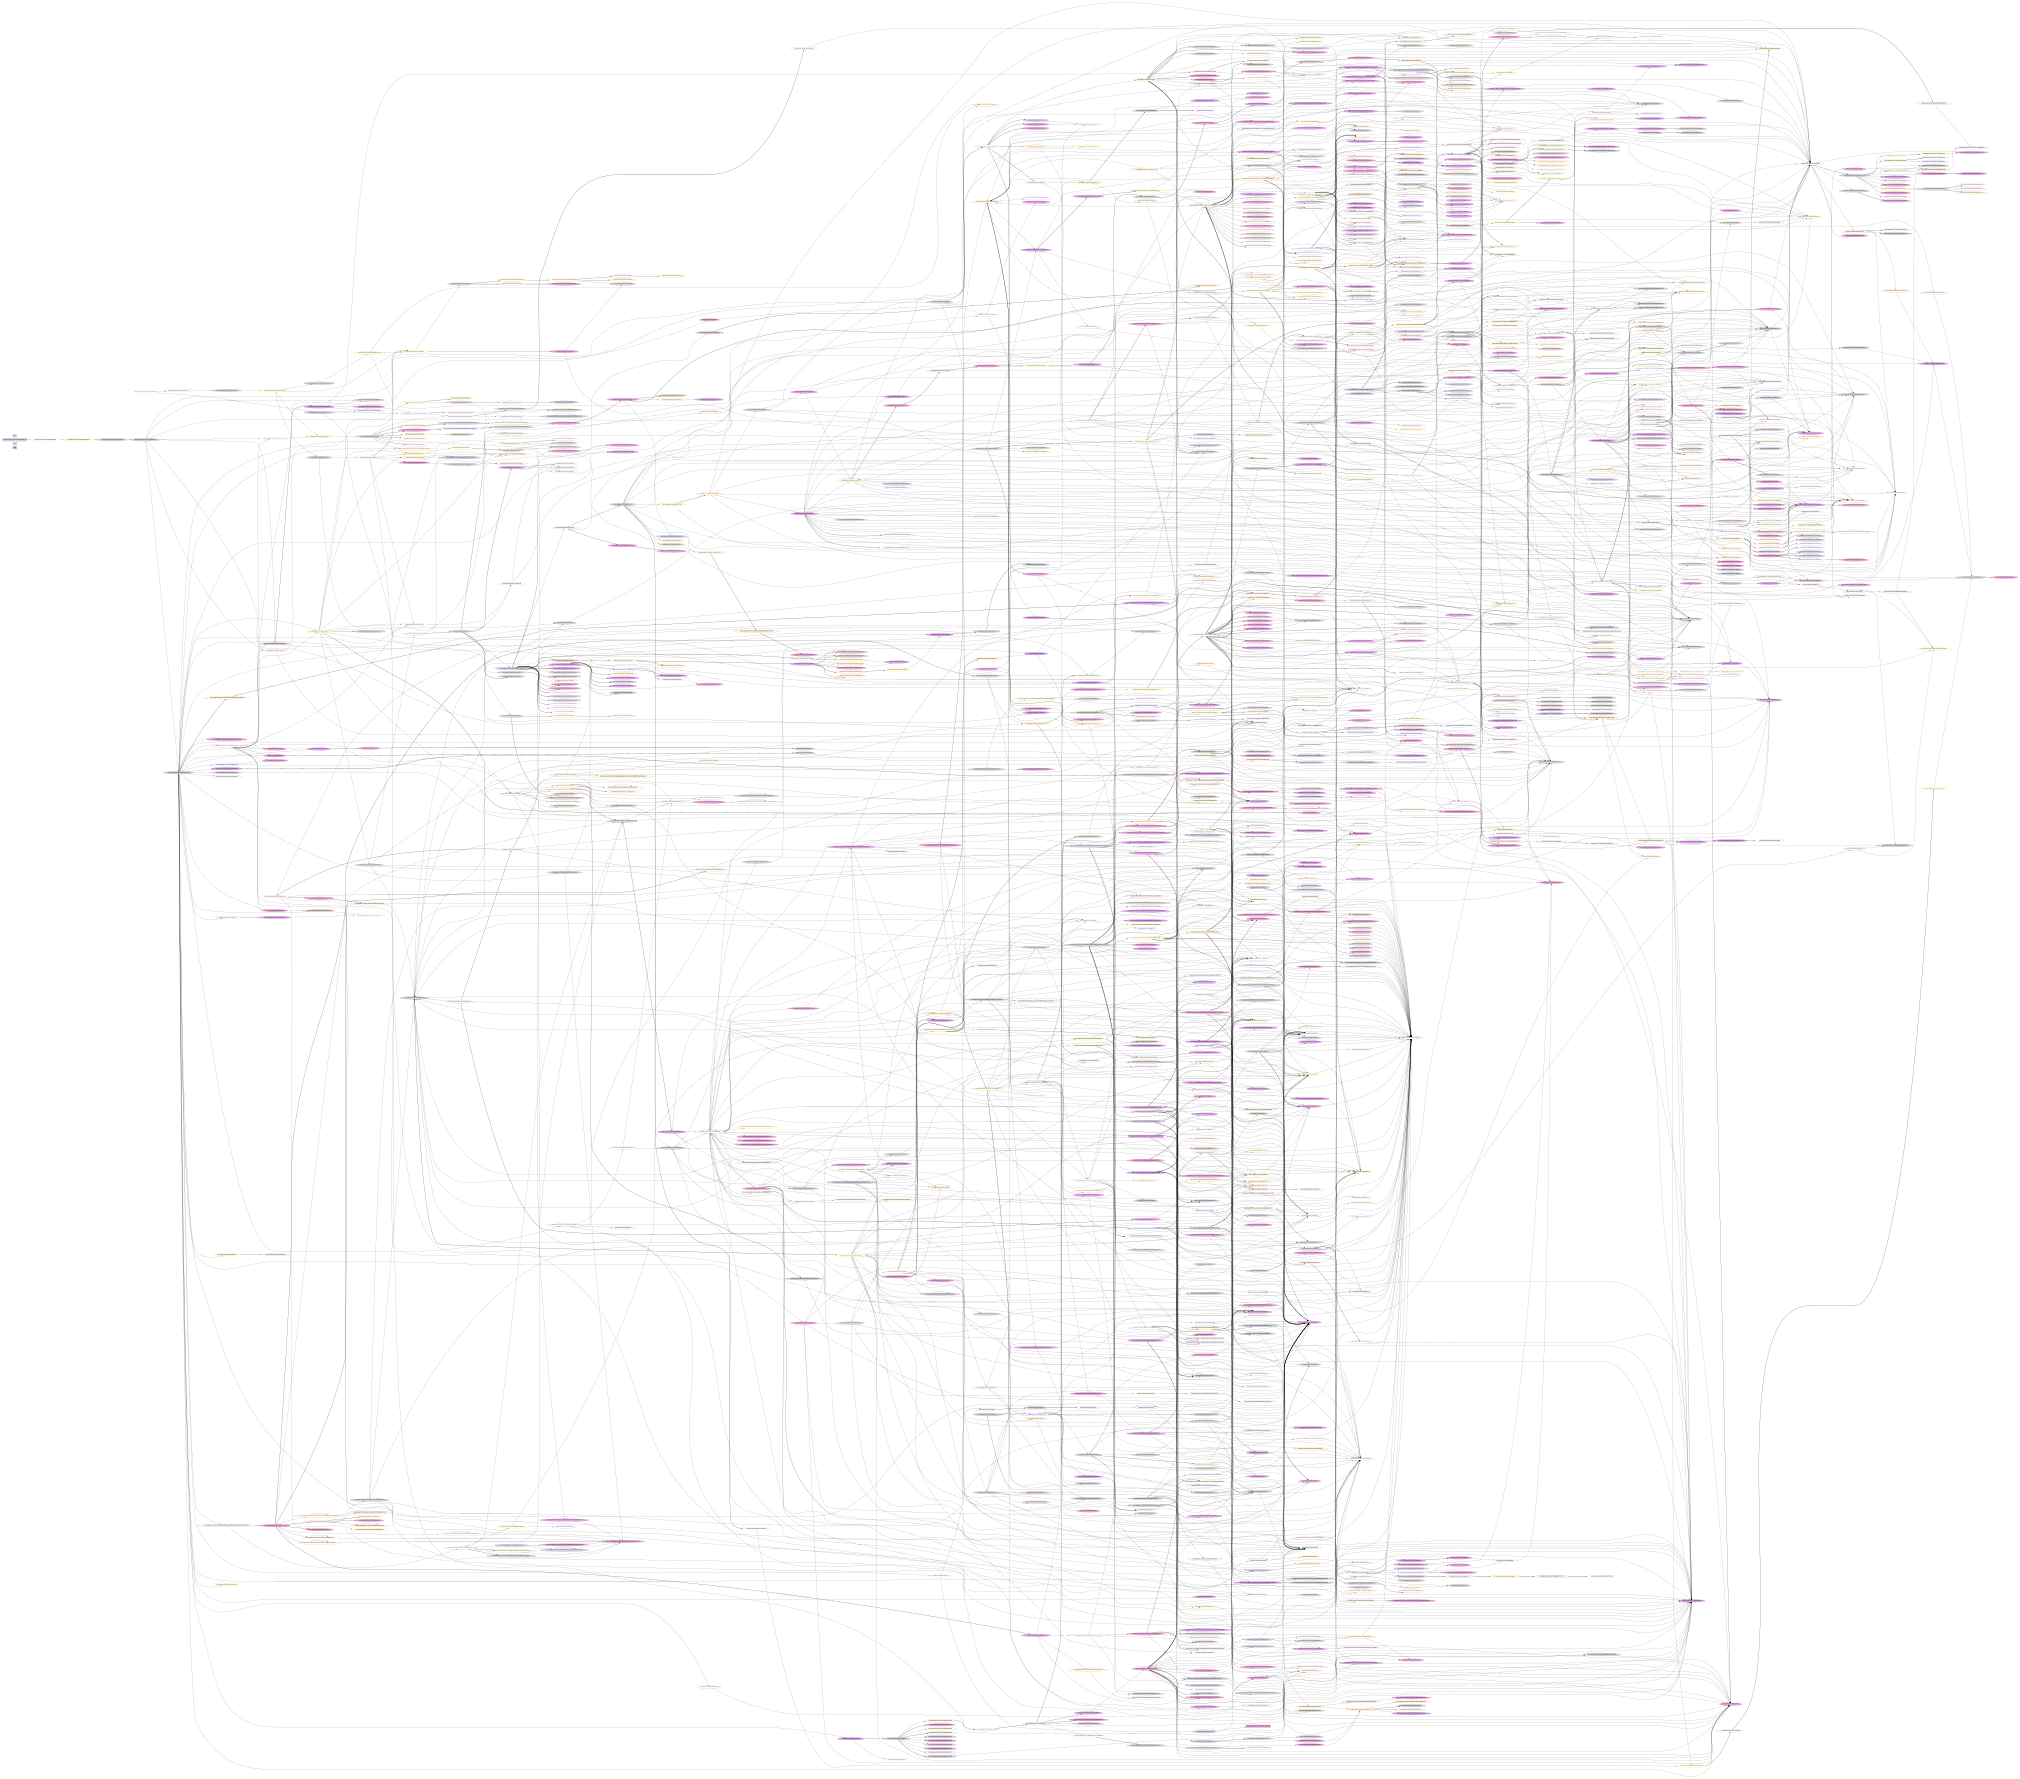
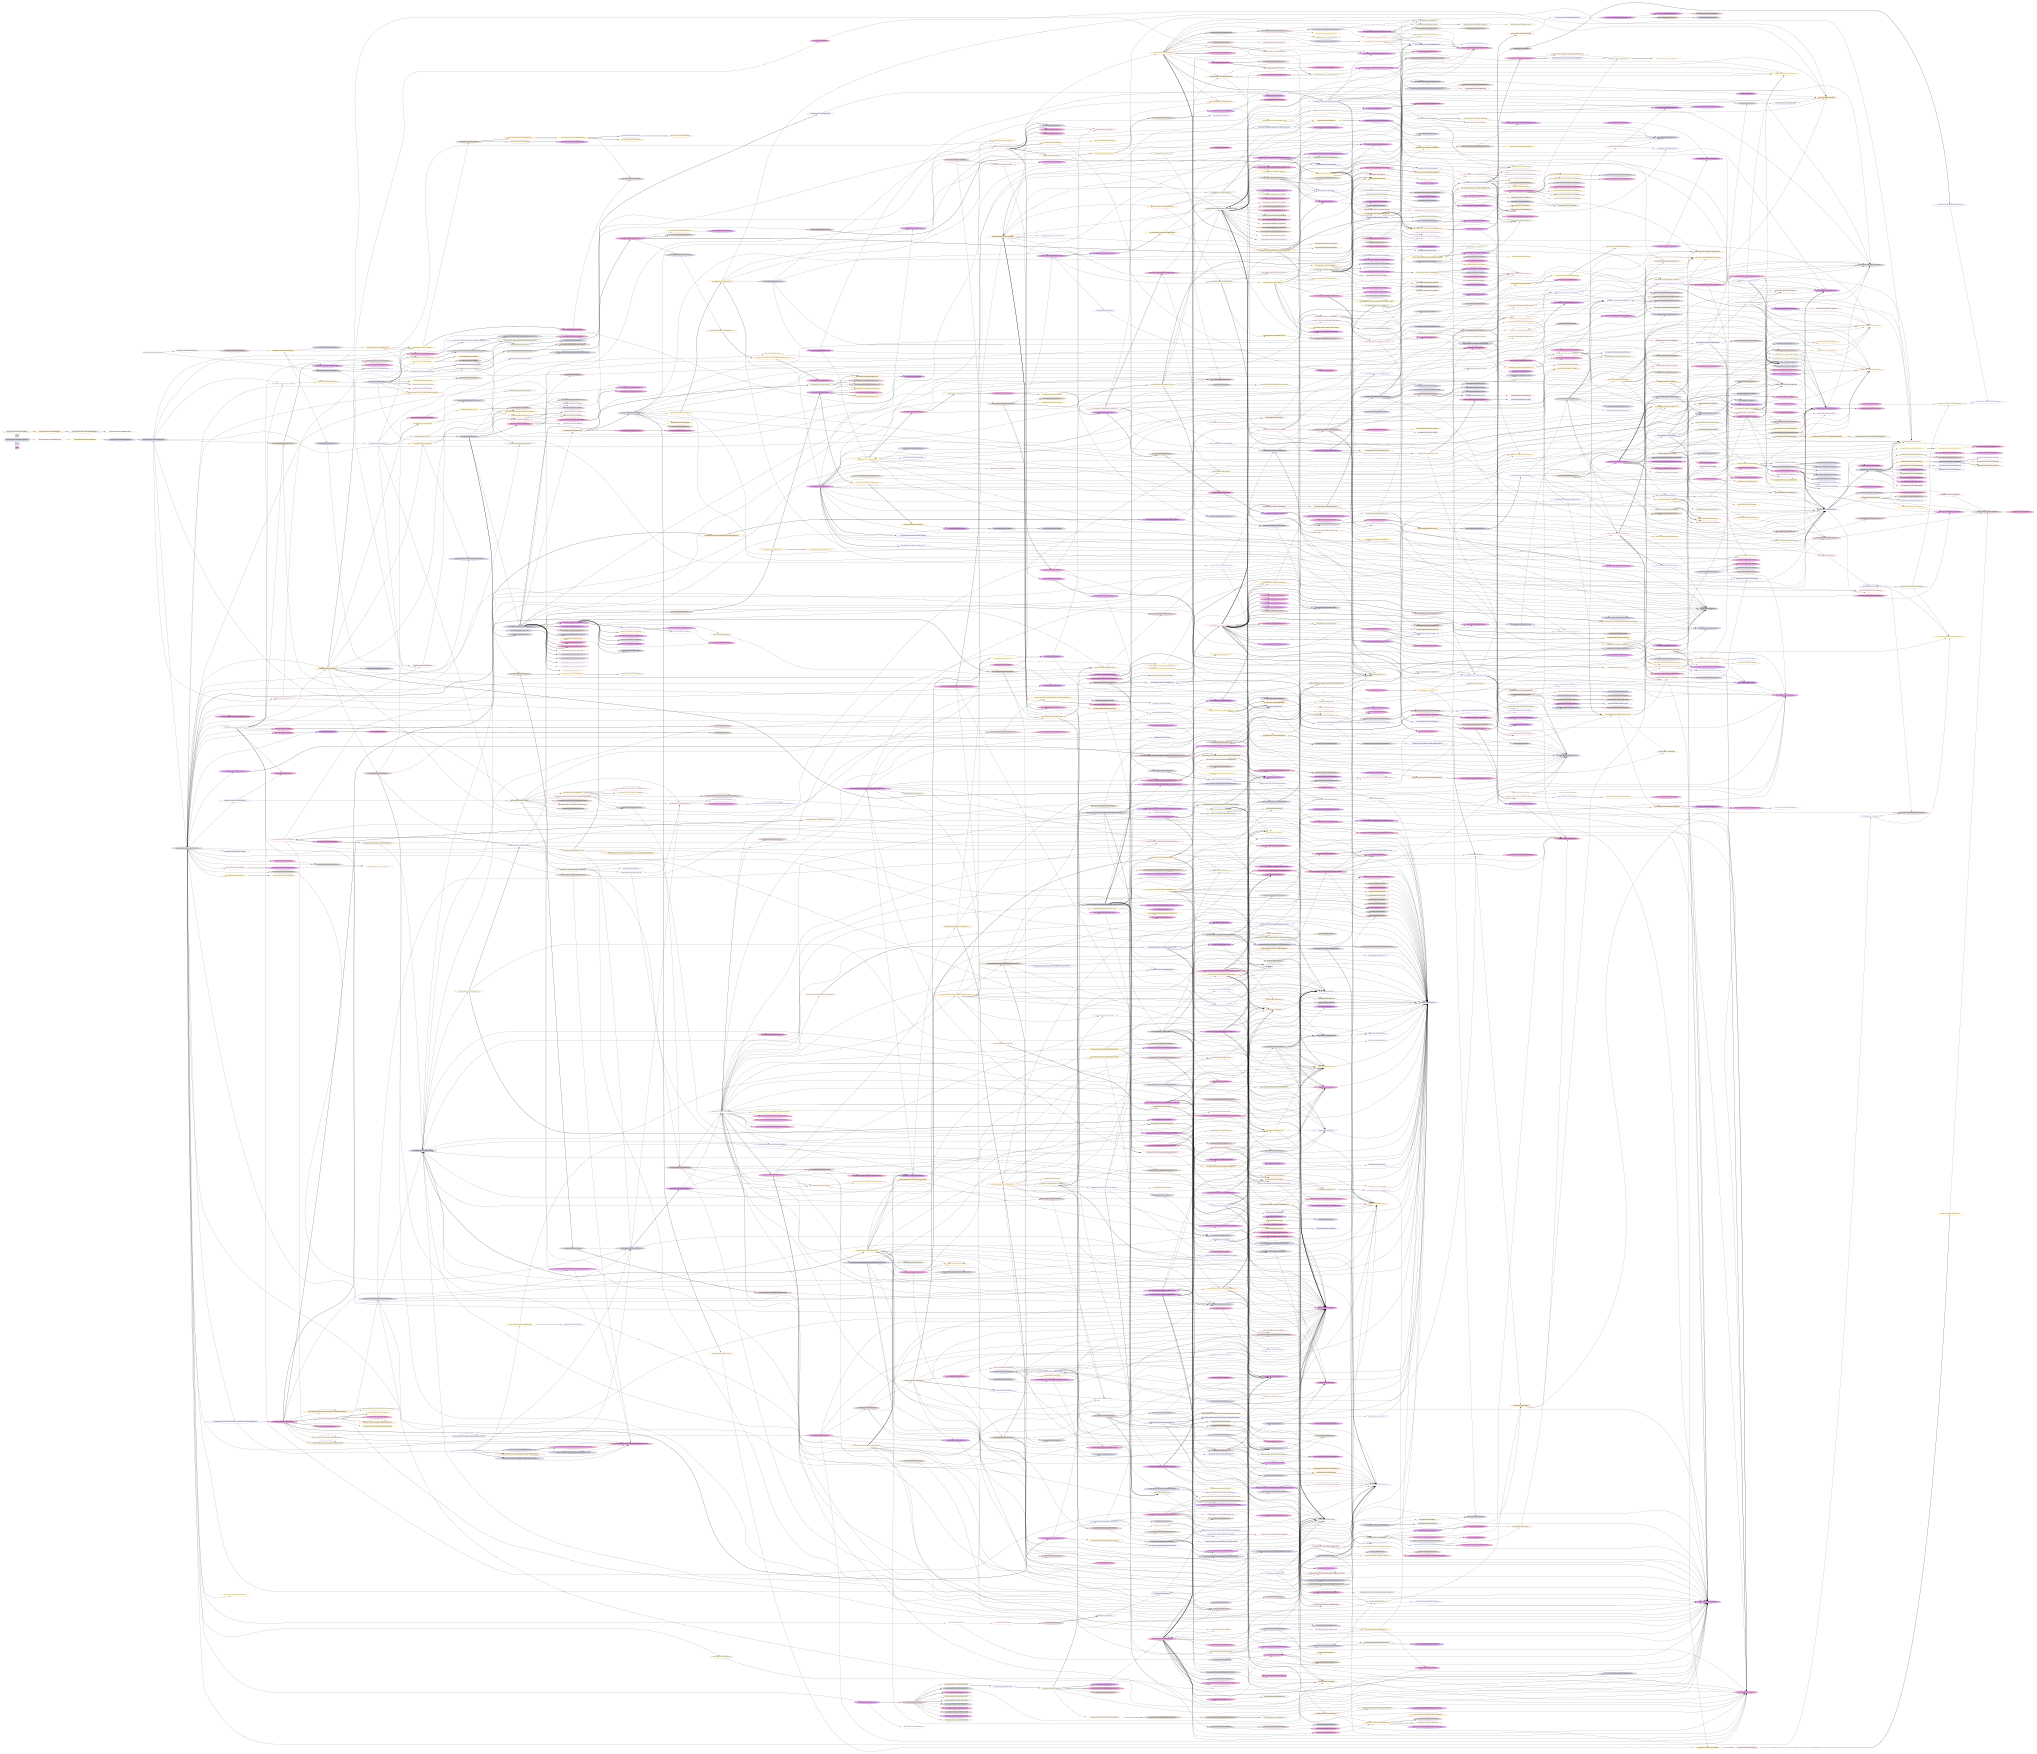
(1215, 50) -> (1238, 89)
(1411, 1577) -> none
